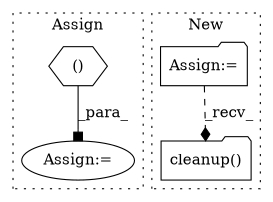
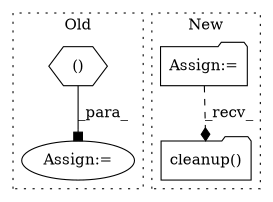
(78, 25) -> (78, 25)
